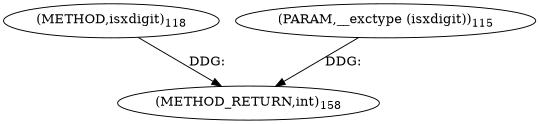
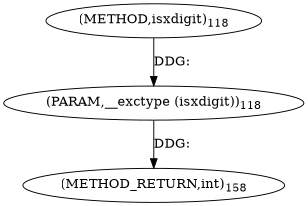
(483, 19) -> (251, 102)
(176, 59) -> (154, 57)
